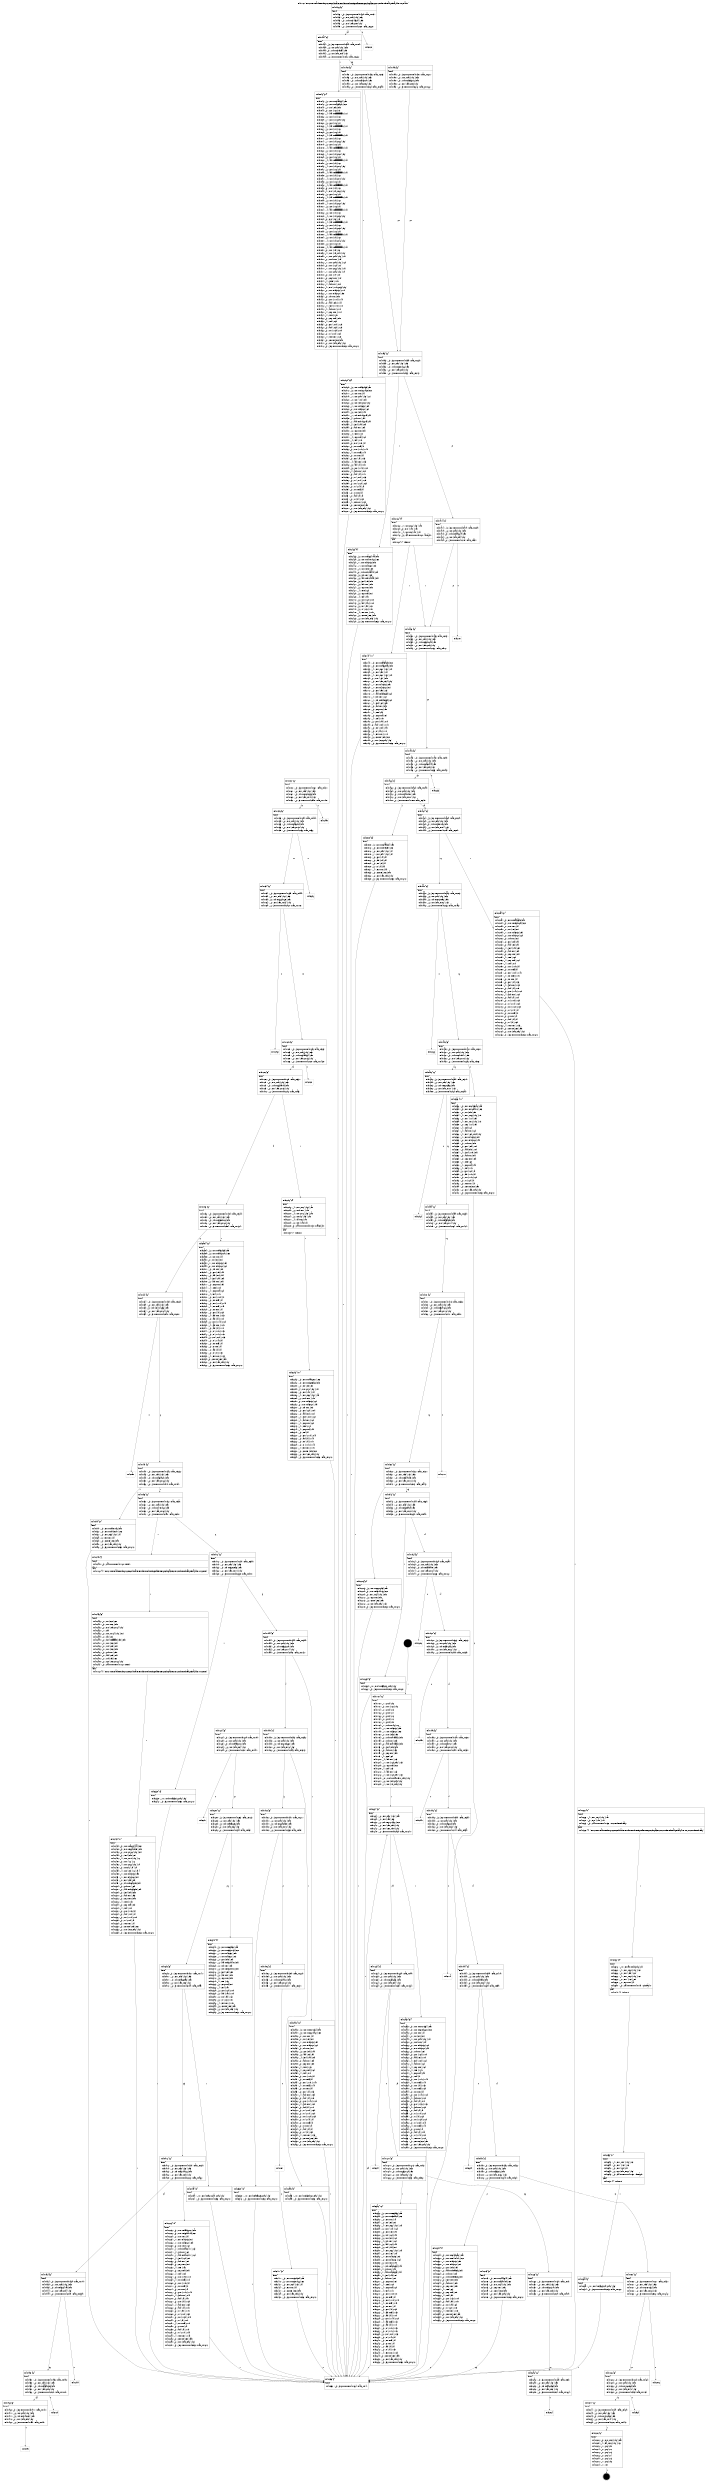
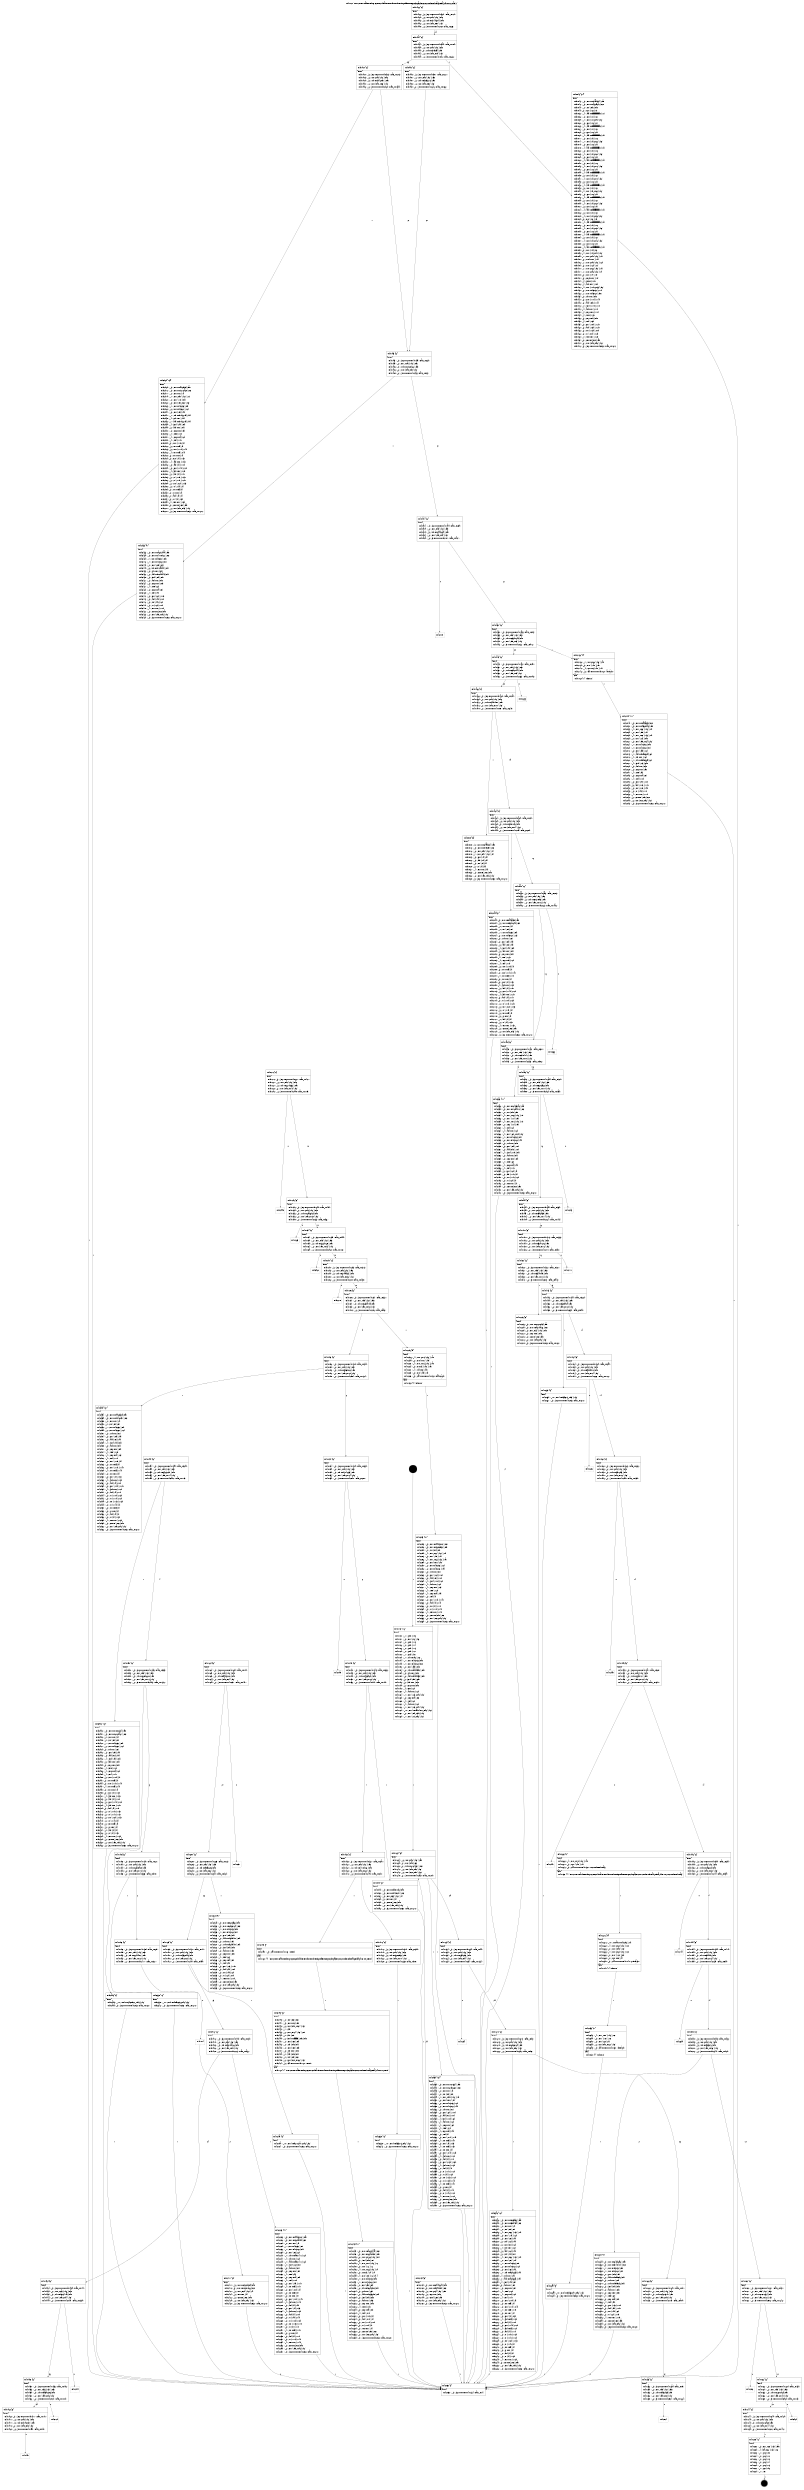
(368, 47) -> none
(419, 585) -> (554, 651)
(259, 1603) -> none
(476, 2368) -> (460, 2374)
